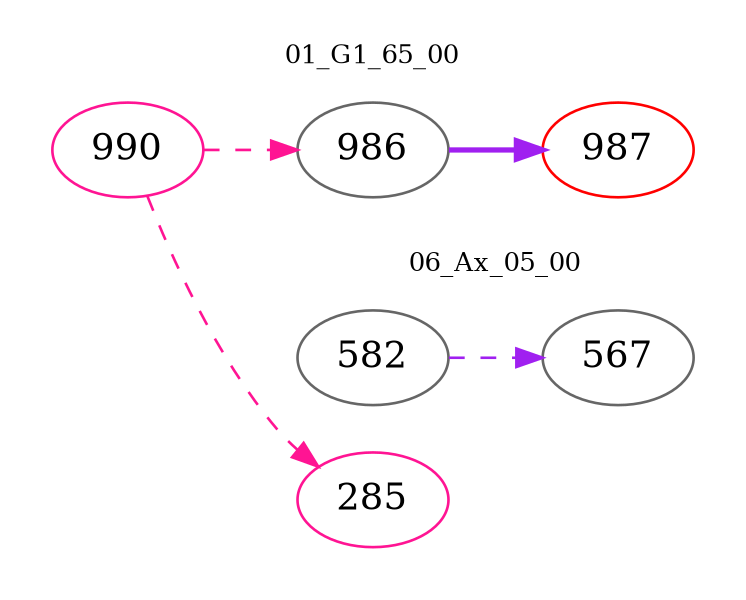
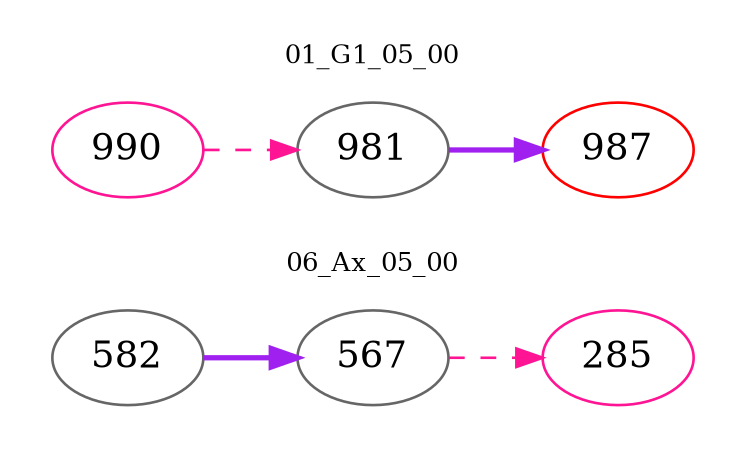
(373, 57) -> (373, 57)
(373, 150) -> (373, 150)
(210, 331) -> (482, 358)
(482, 358) -> (237, 358)
